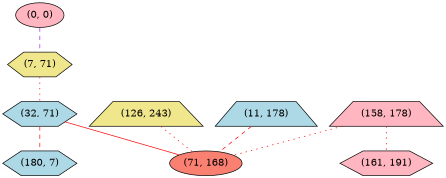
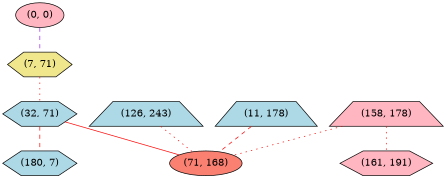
(146, 114) -> (146, 114)
